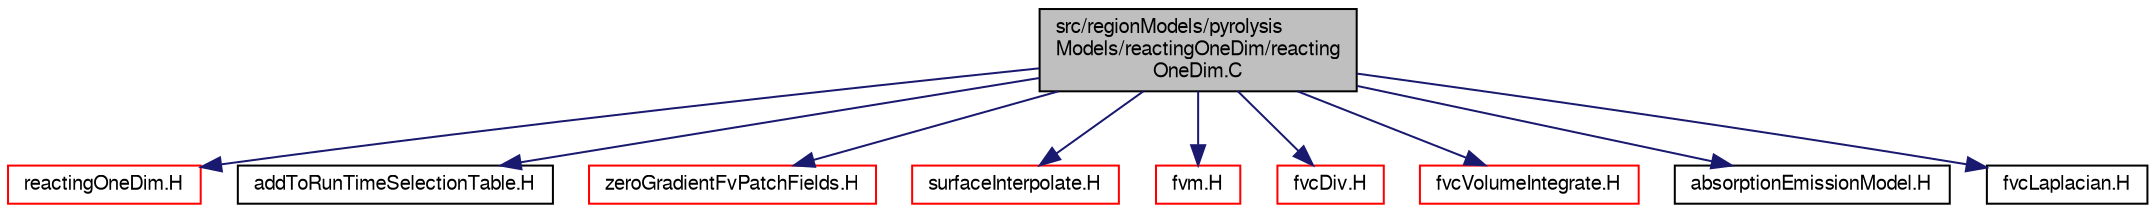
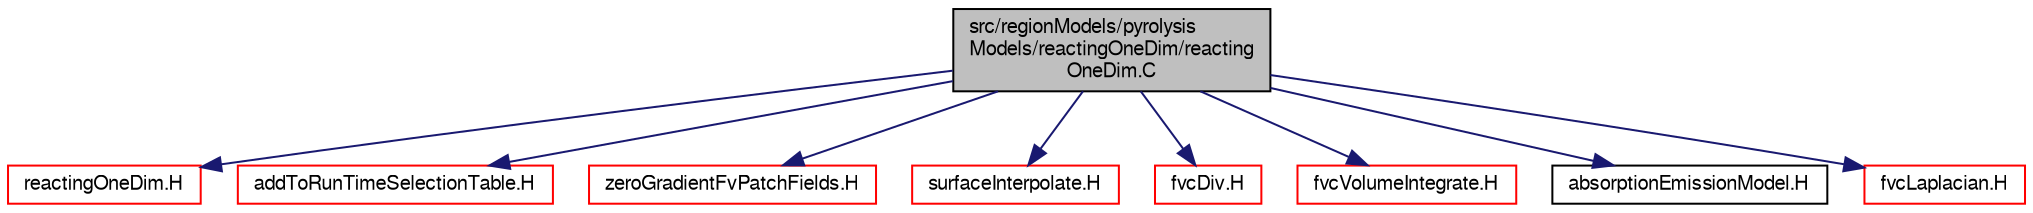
(395, 185) -> (395, 185)
(1198, 185) -> none
(2067, 185) -> (1945, 185)
